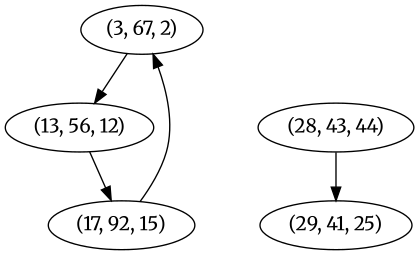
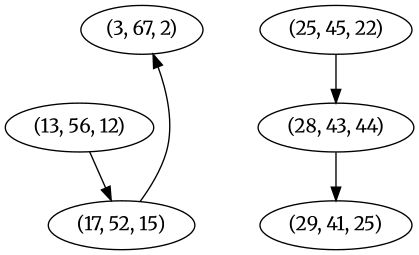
none -> (336, 30)
(115, 73) -> none
(122, 225) -> (122, 225)
